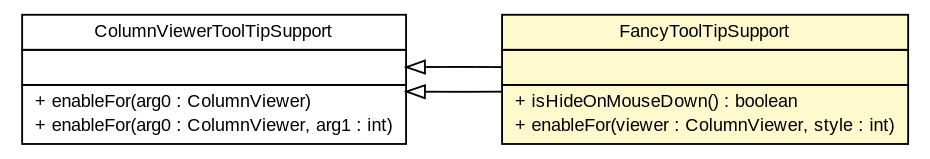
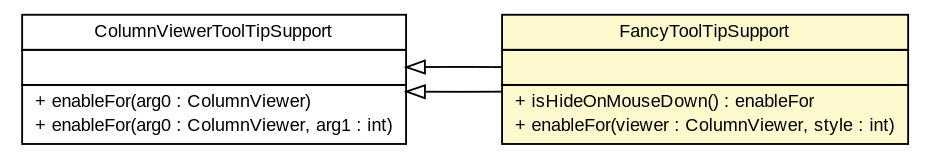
(657, 102) -> (665, 102)
